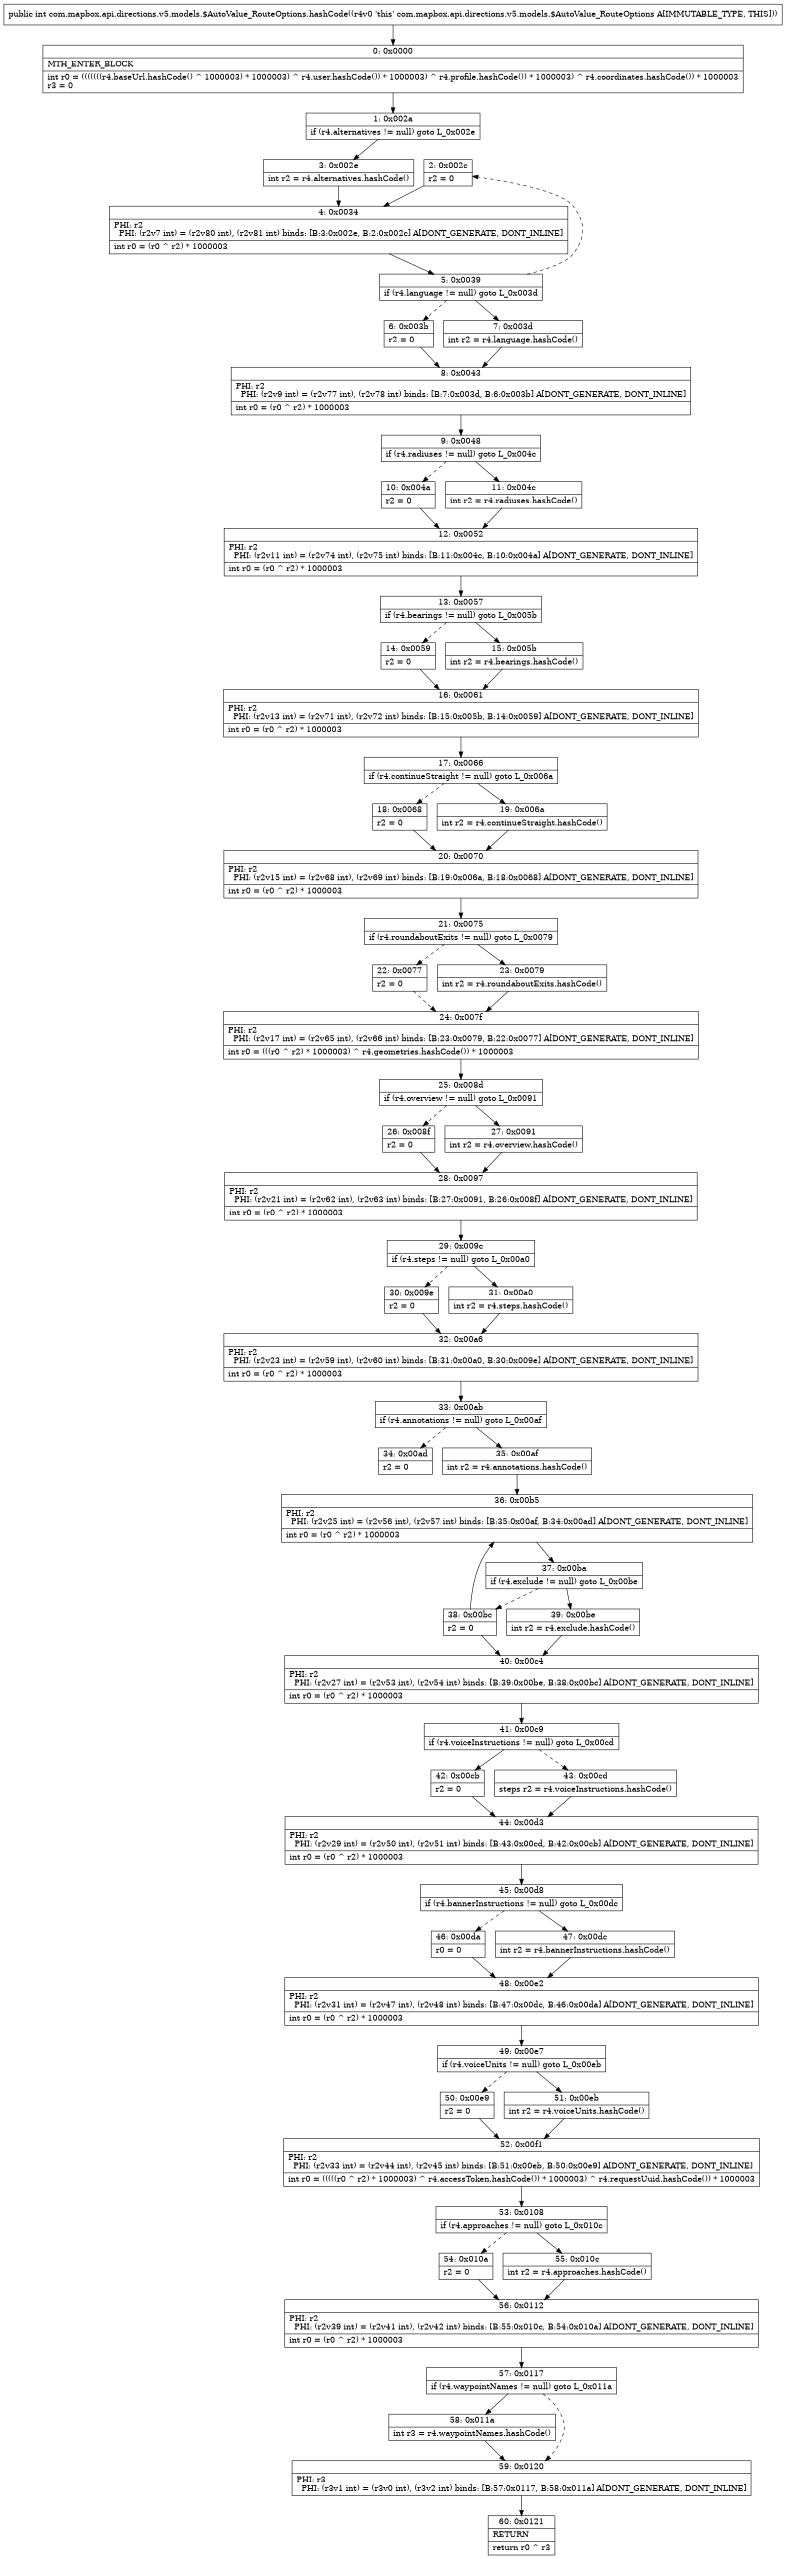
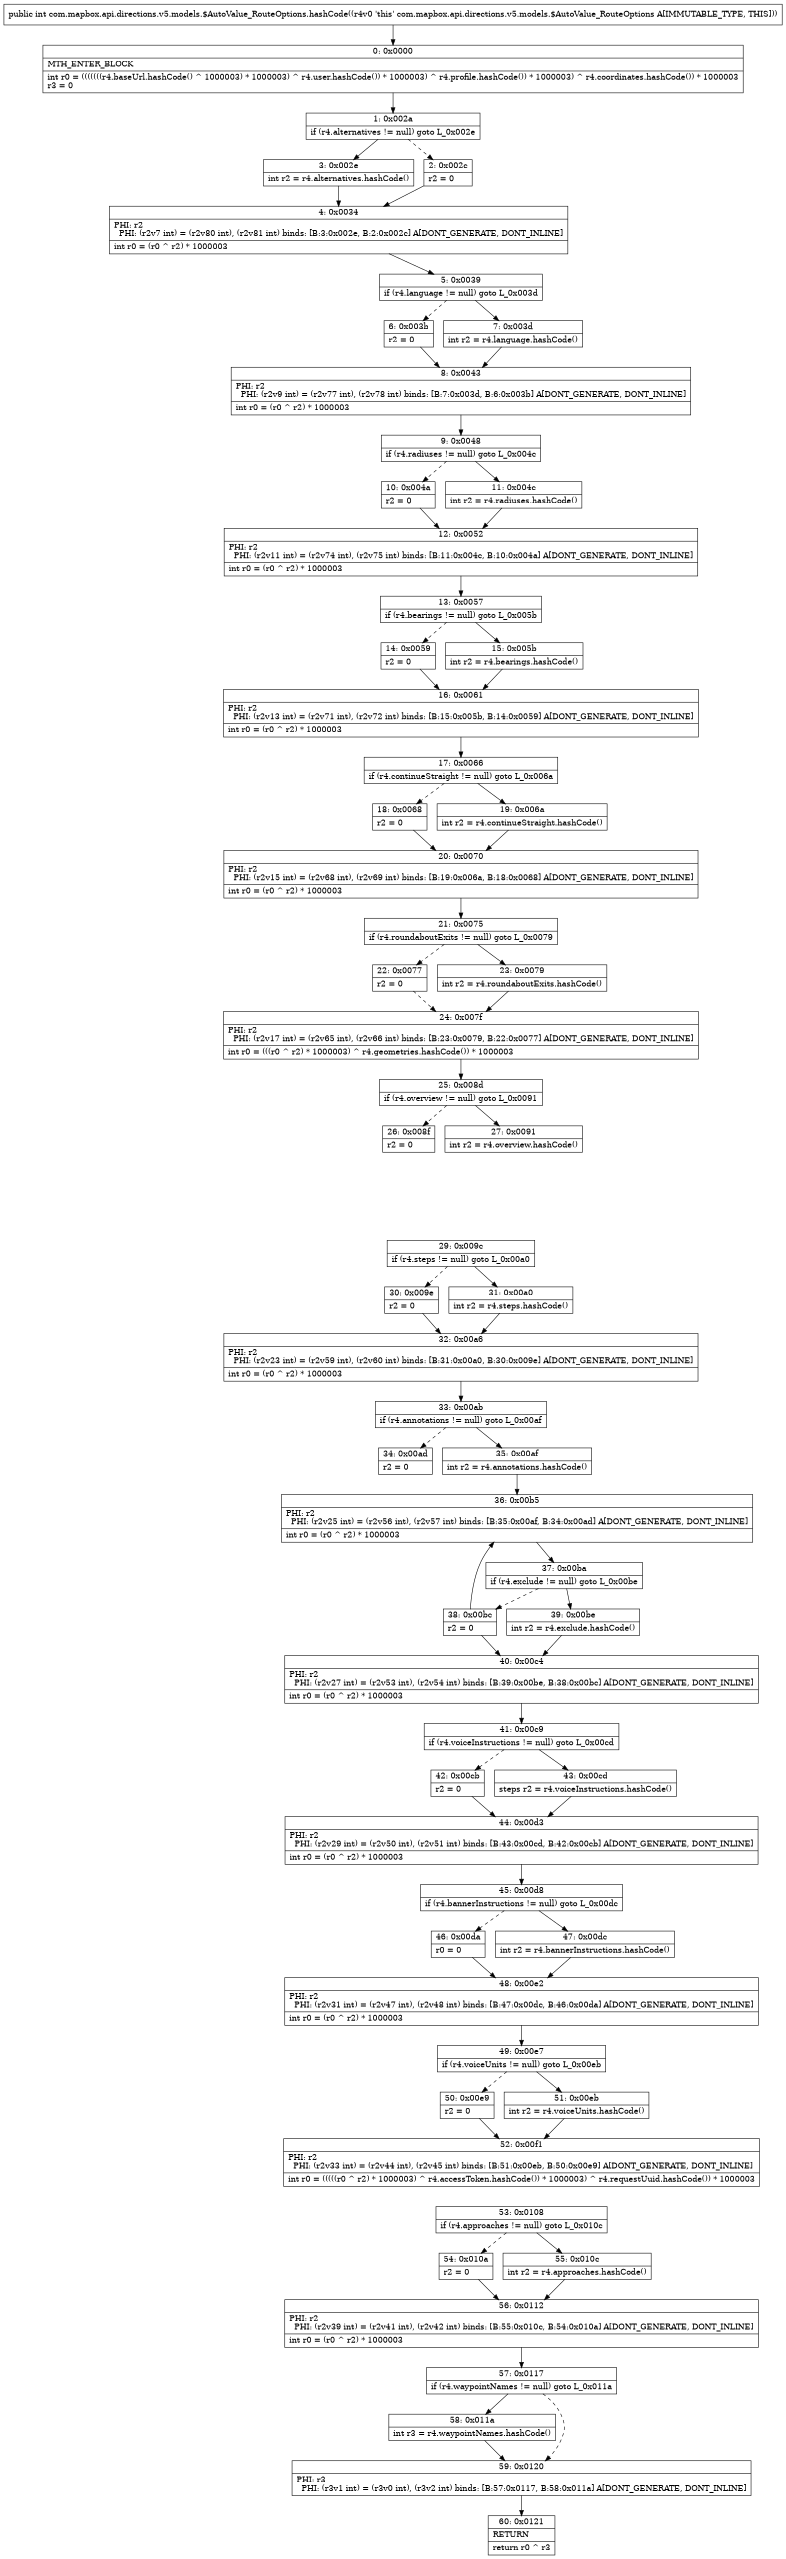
(574, 207) -> (418, 148)
(461, 1196) -> none
(492, 1758) -> (492, 1758)
(551, 1758) -> (551, 1758)
(522, 2194) -> none
